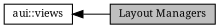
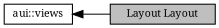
(163, 14) -> (163, 14)
